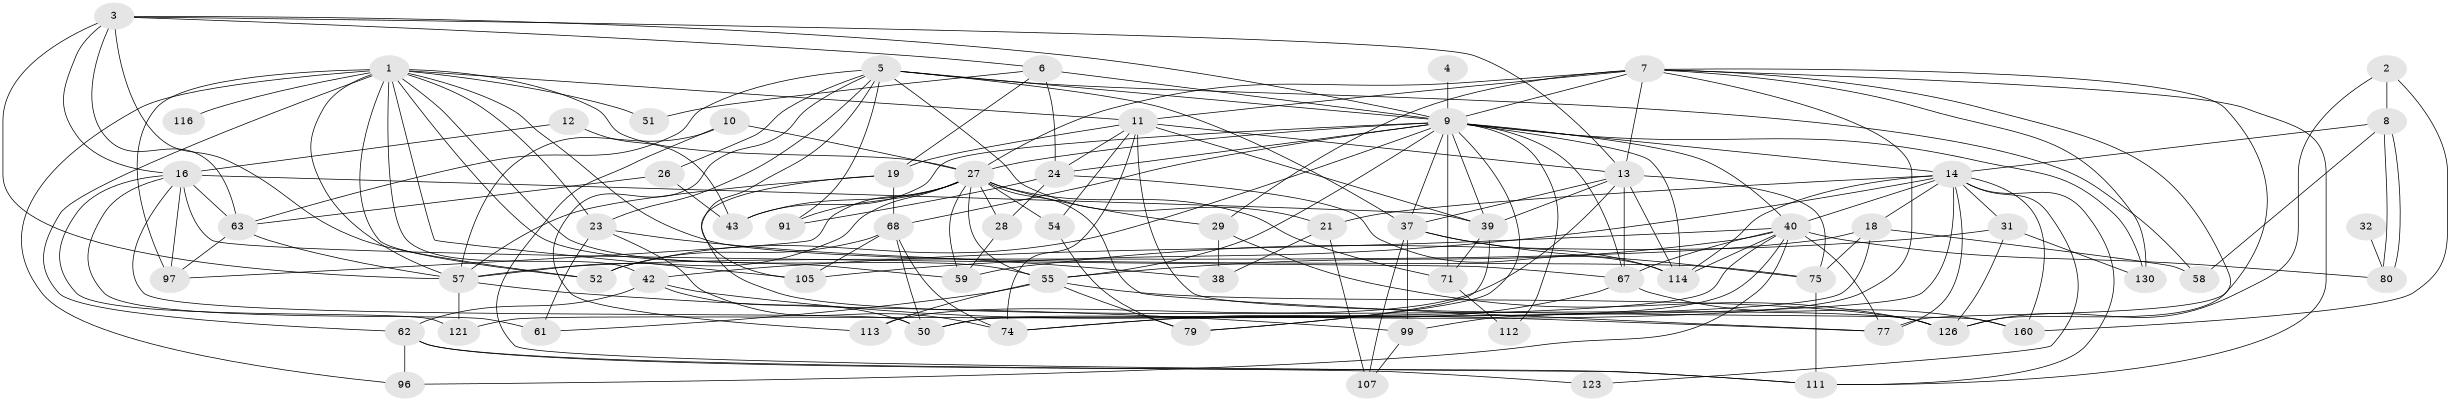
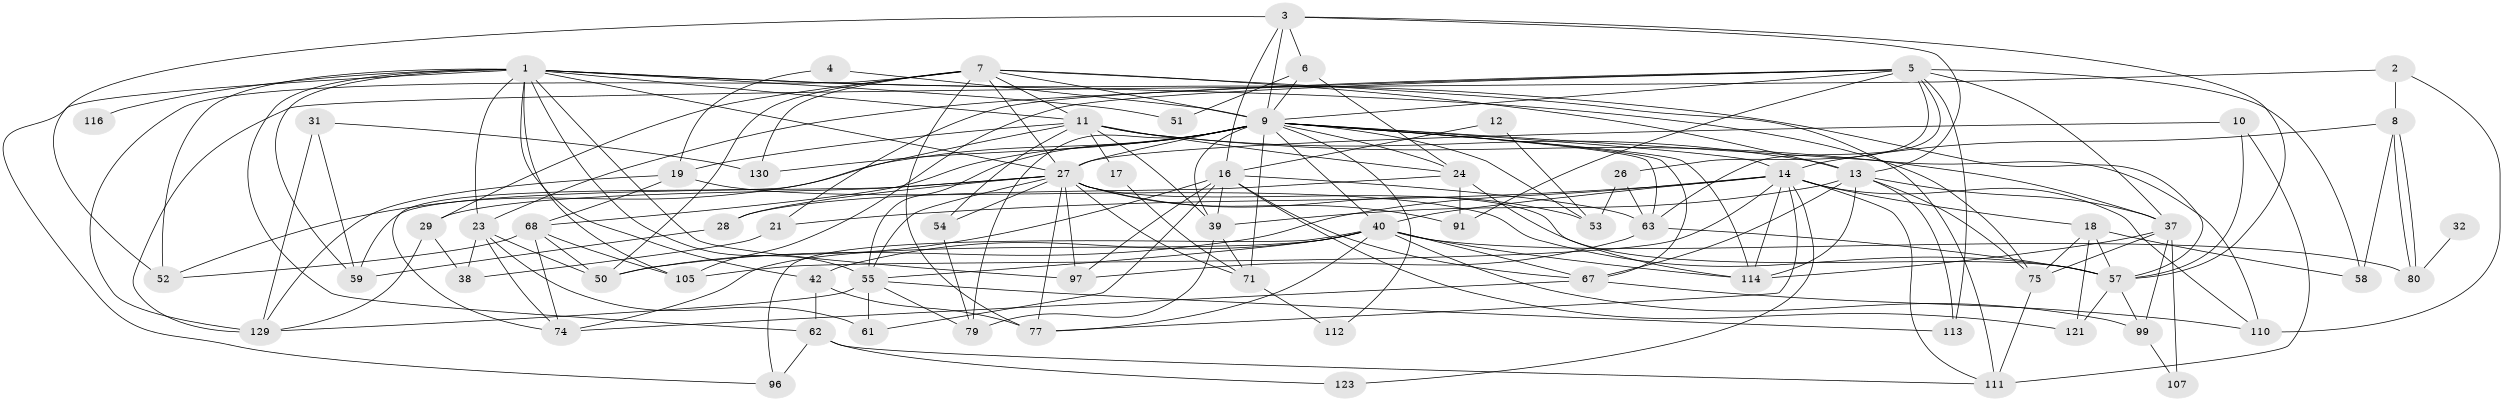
(968, 122) -> (722, 99)
(130, 151) -> (1494, 140)
none -> (1117, 174)
(1980, 201) -> none
(733, 227) -> (1596, 227)
(1344, 293) -> none
(787, 305) -> (546, 257)
(1948, 332) -> (260, 332)
(2024, 332) -> (2261, 332)
